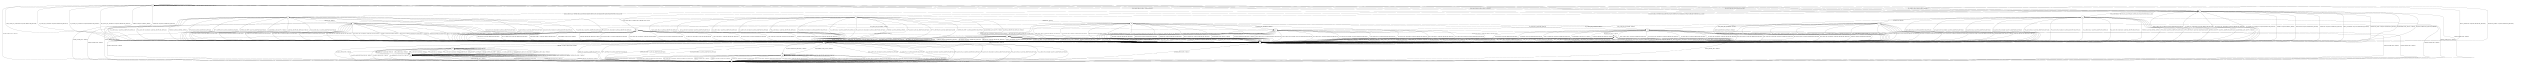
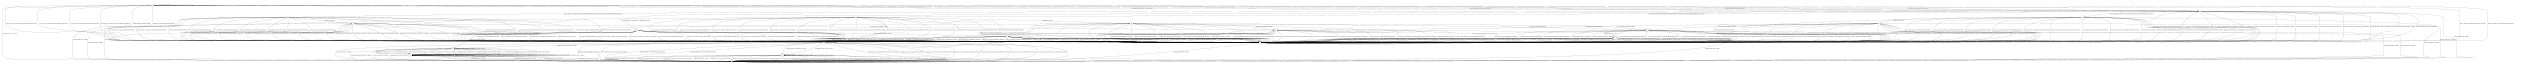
(148, 57) -> (544, 34)
